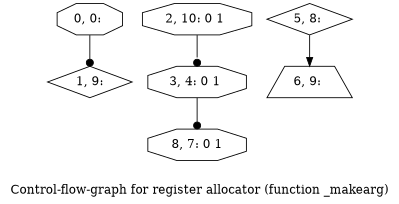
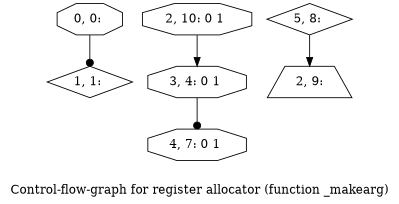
(197, 46) -> (197, 46)
(90, 82) -> (90, 82)
(310, 82) -> (310, 82)
(197, 145) -> (197, 145)
